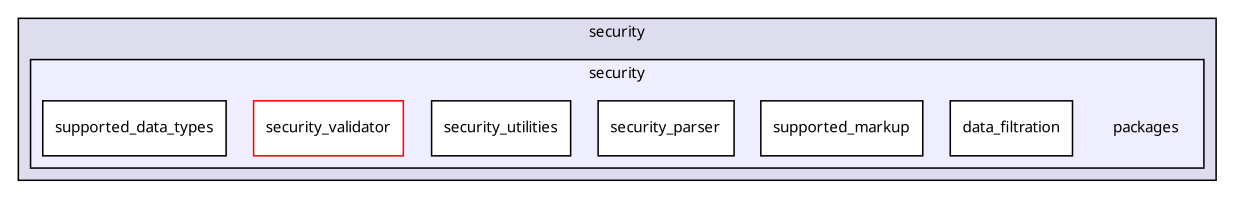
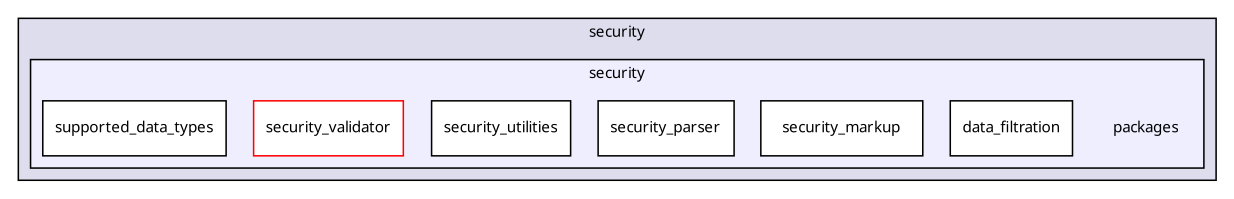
(842, 128) -> (842, 128)
